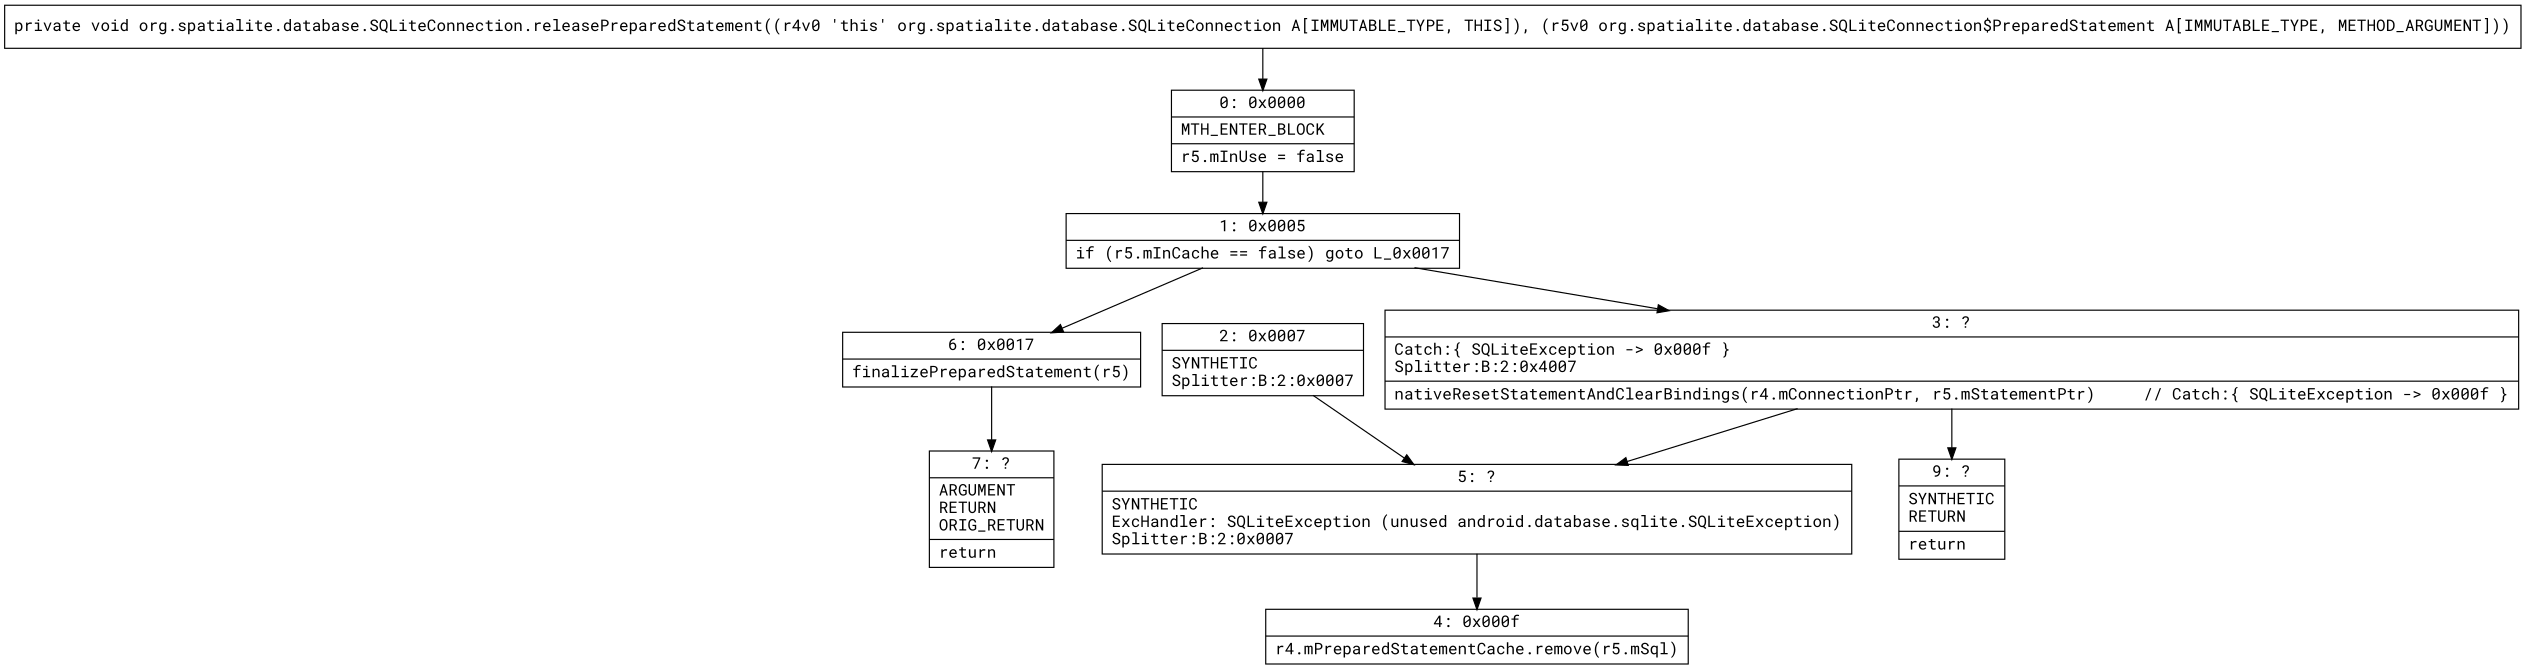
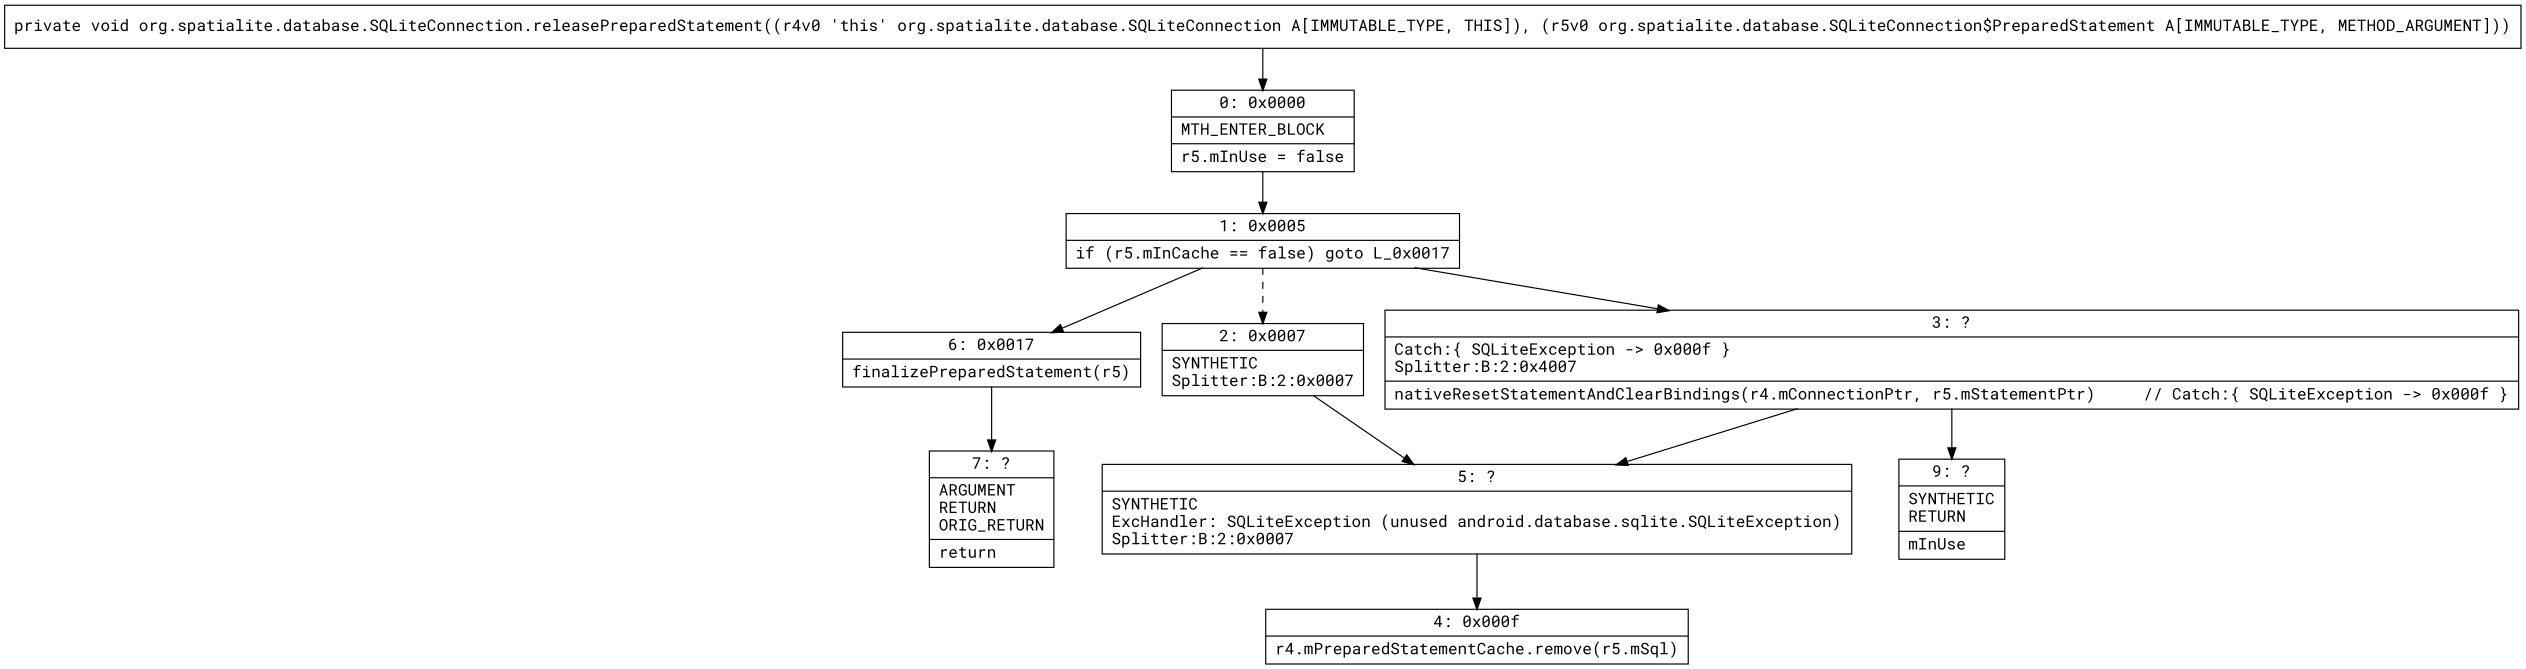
none -> (1263, 290)
(1937, 545) -> (1937, 545)
